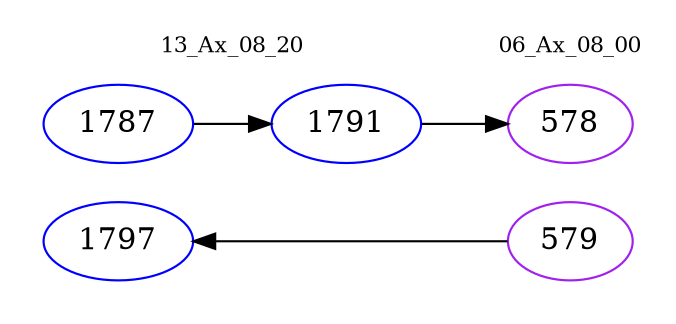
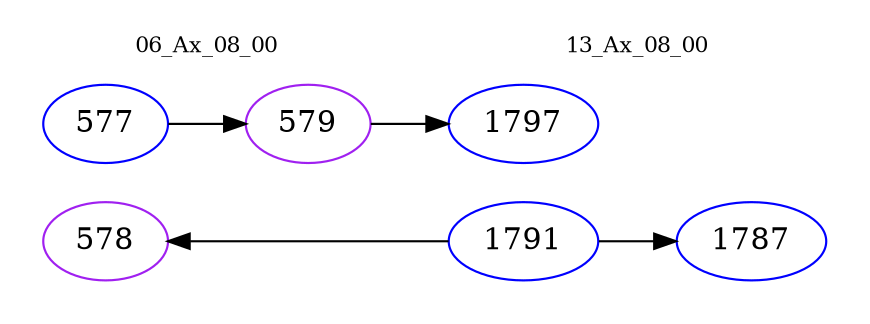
(232, 47) -> (637, 47)
none -> (106, 124)
(221, 124) -> (626, 241)
